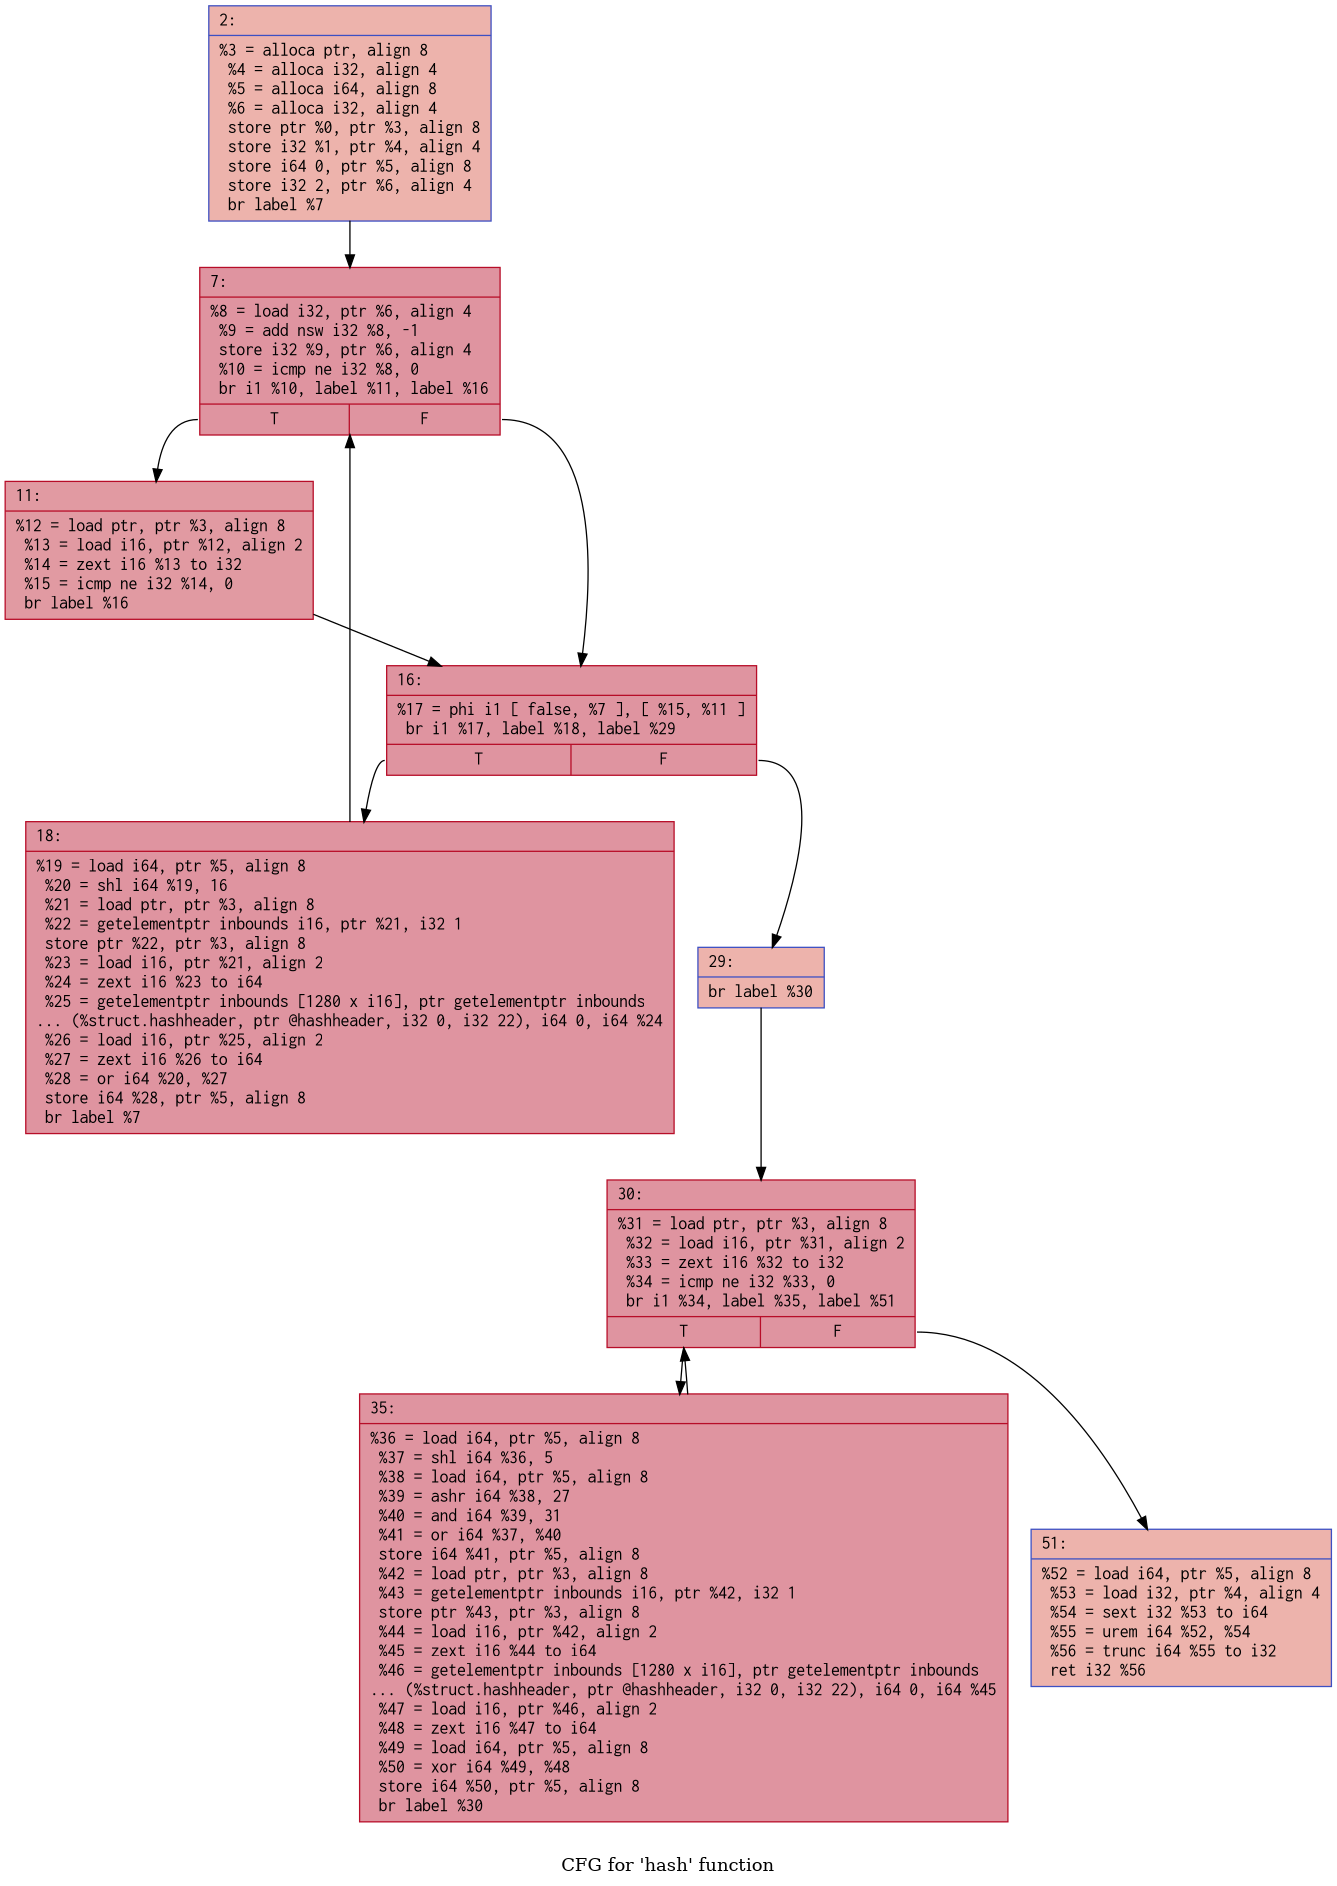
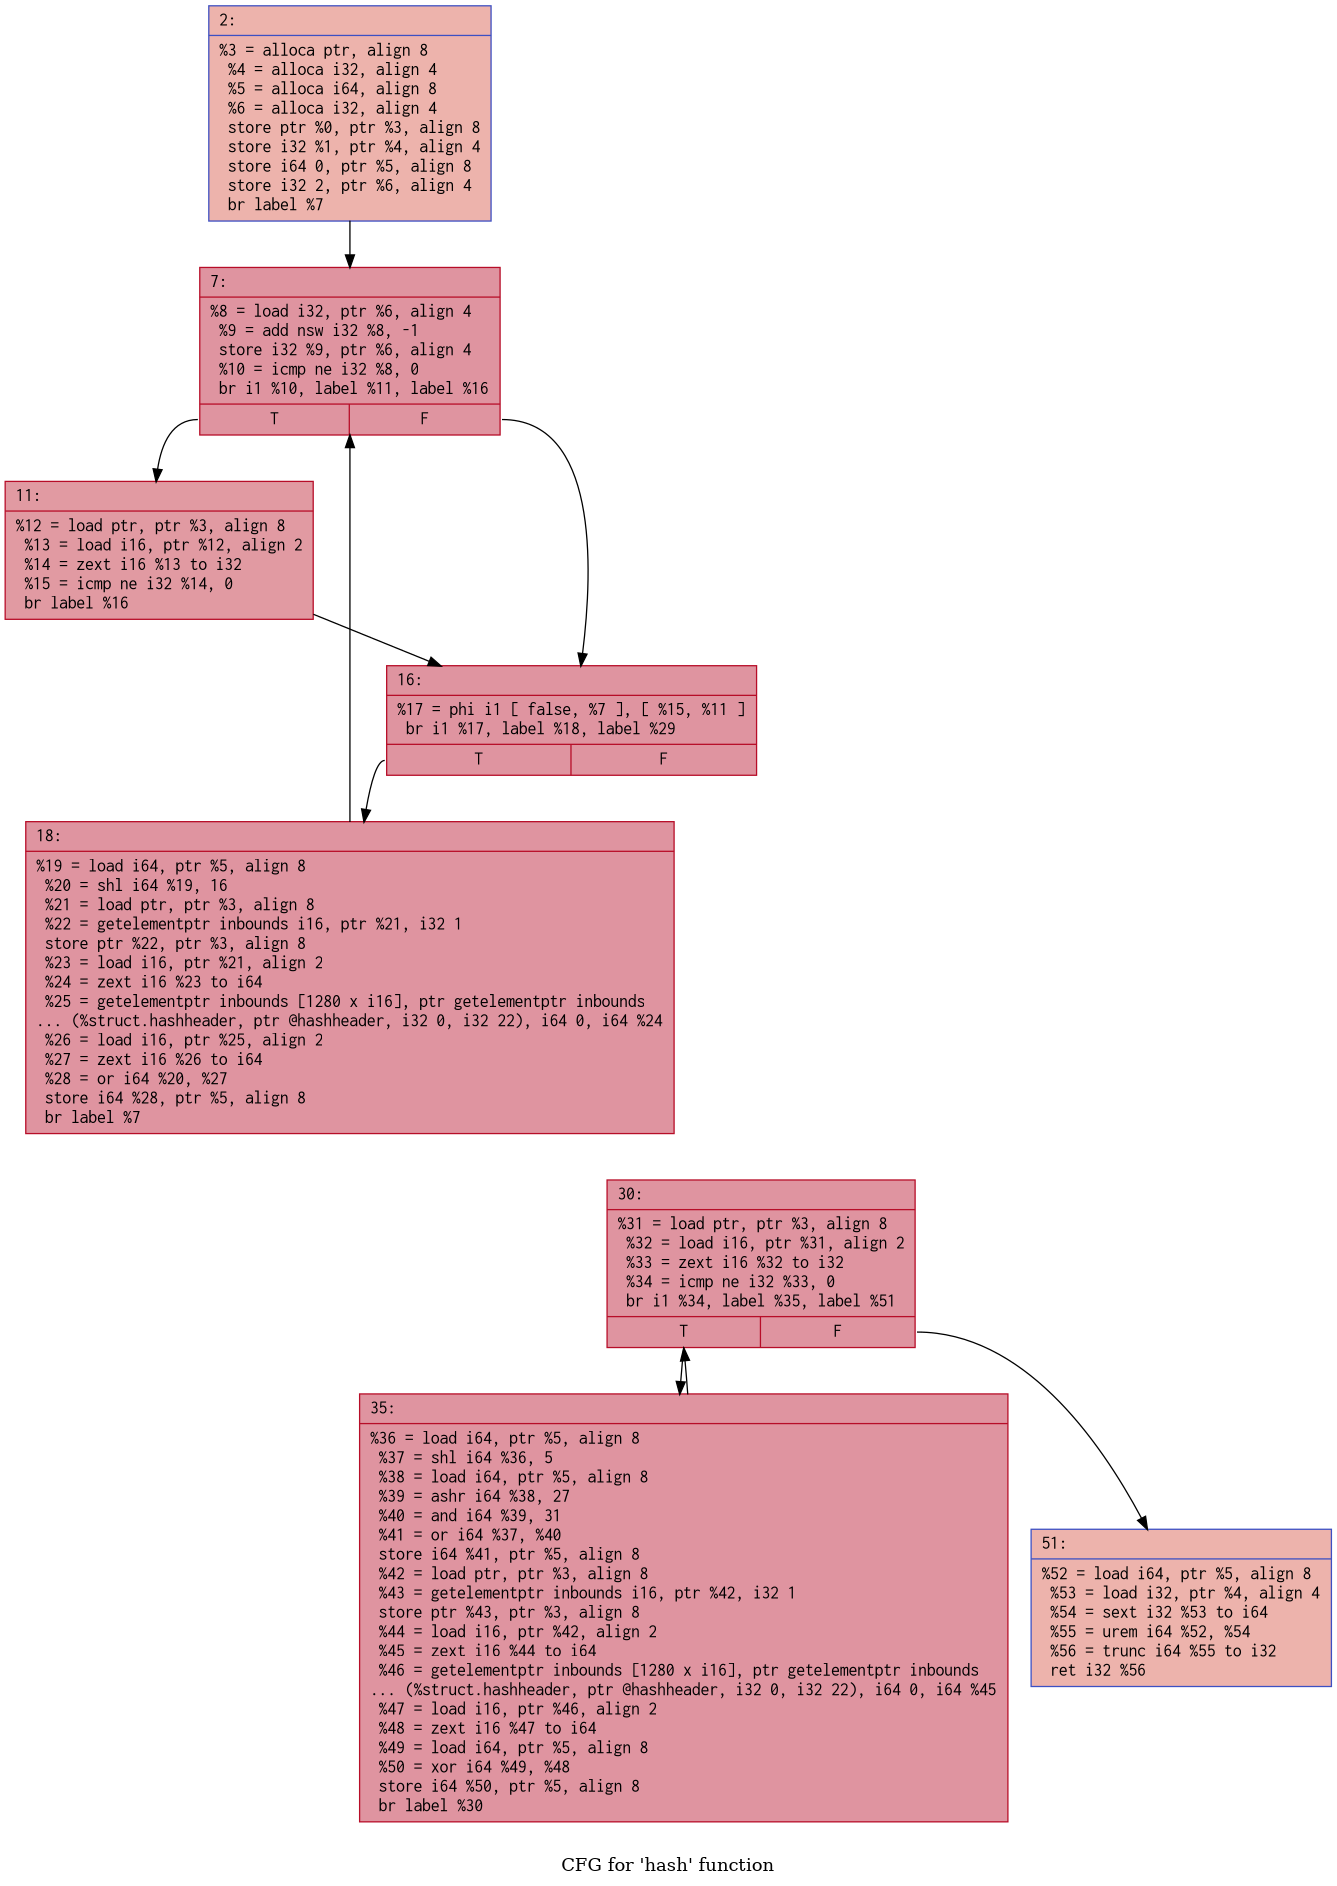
(761, 978) -> none
